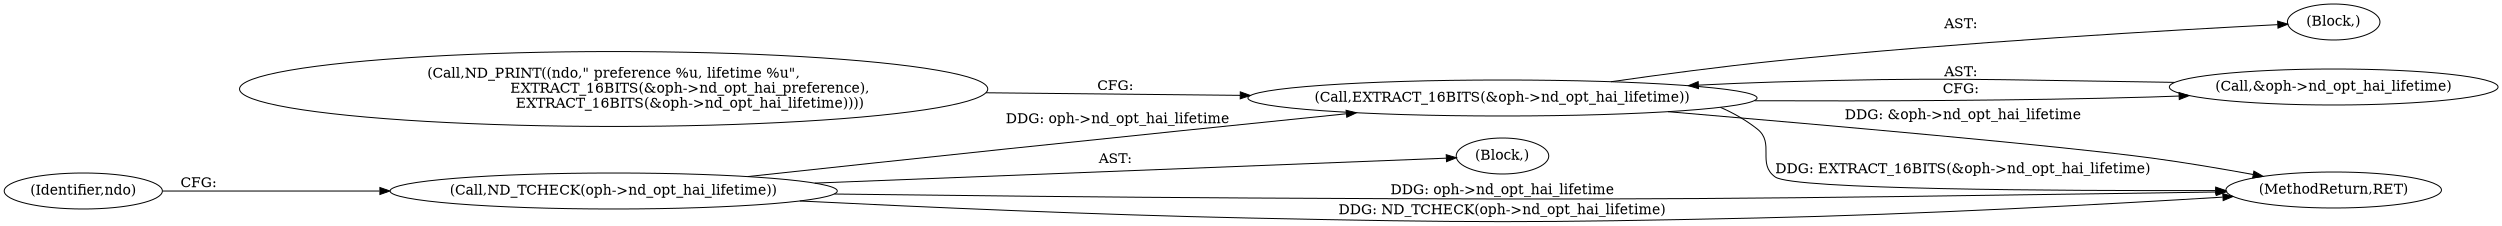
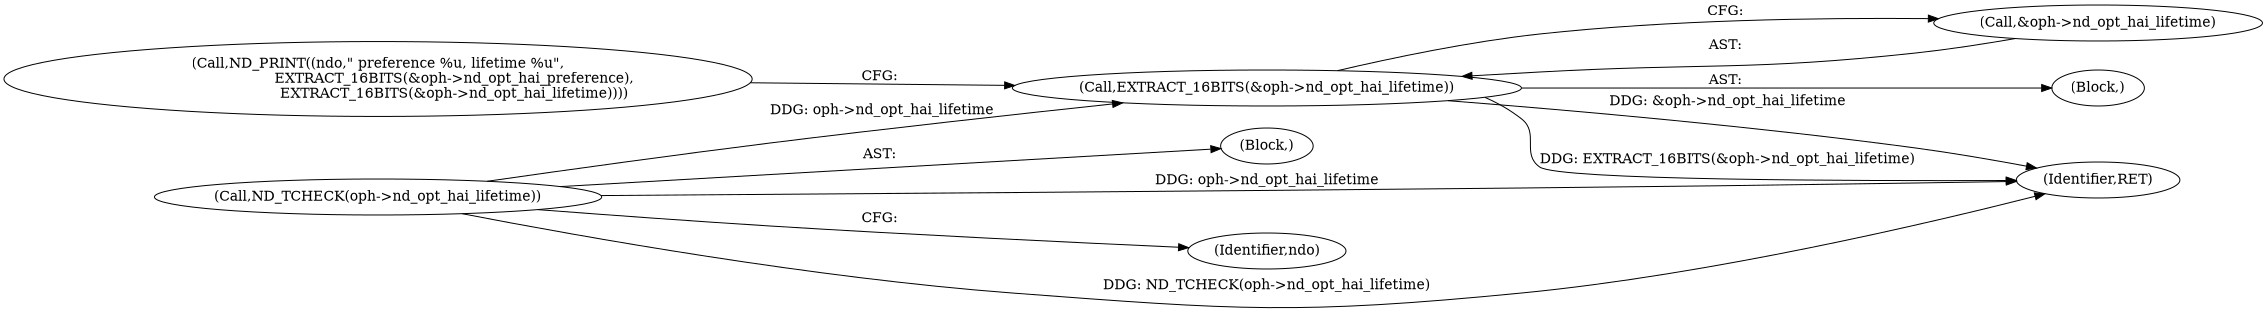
(2334, 190) -> (2098, 180)
(271, 191) -> (858, 231)
